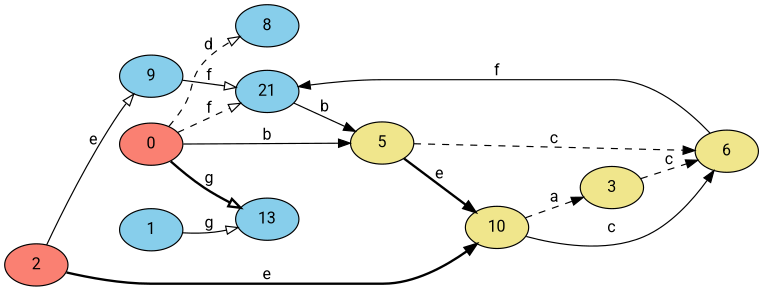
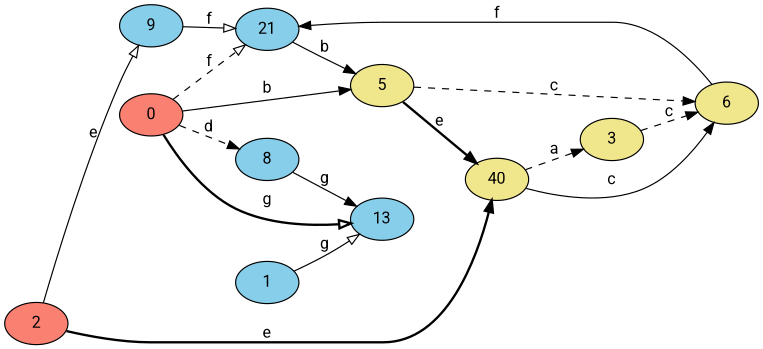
(197, 73) -> (204, 135)
none -> (319, 186)
(497, 227) -> (497, 179)
